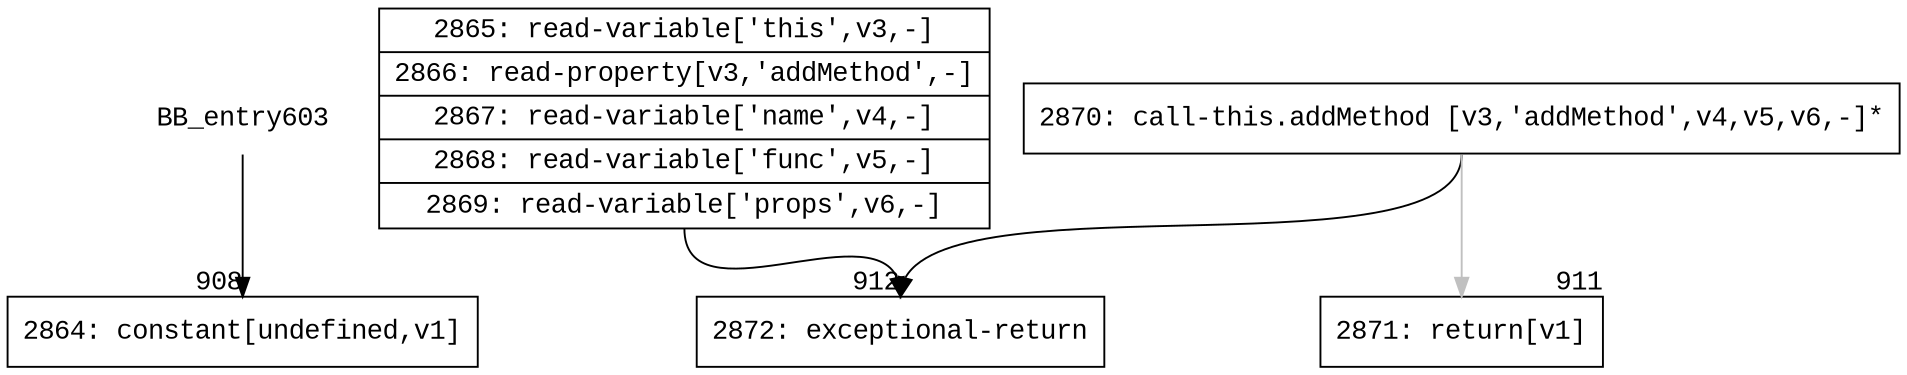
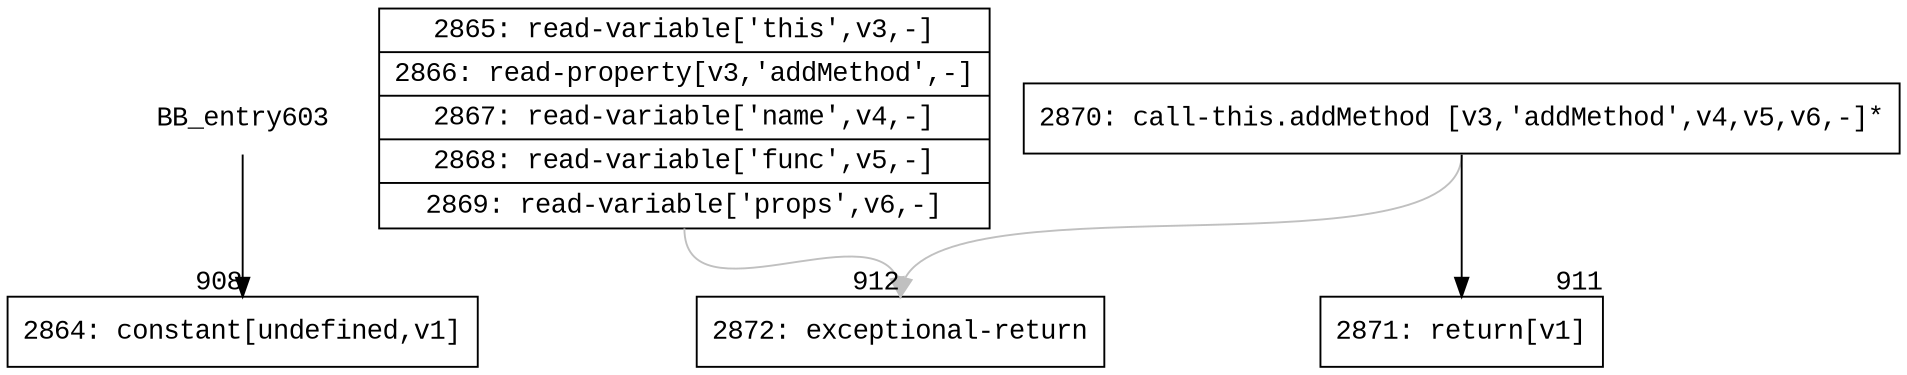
(1462, 216) -> (1462, 216)
(1190, 225) -> (1190, 225)
(783, 264) -> (783, 264)
